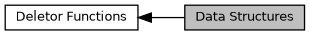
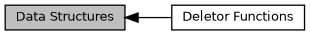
(168, 18) -> (155, 18)
